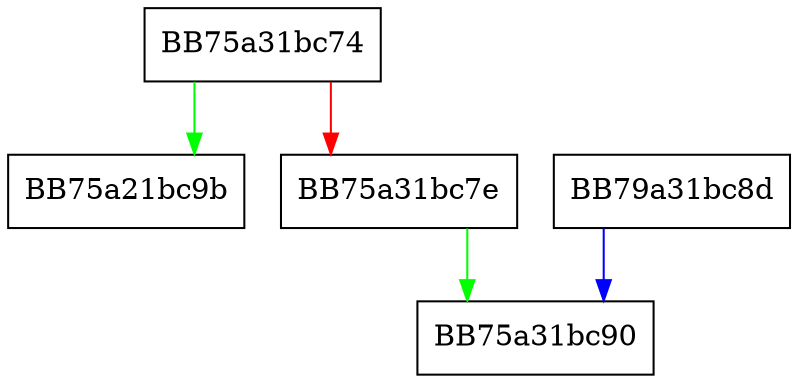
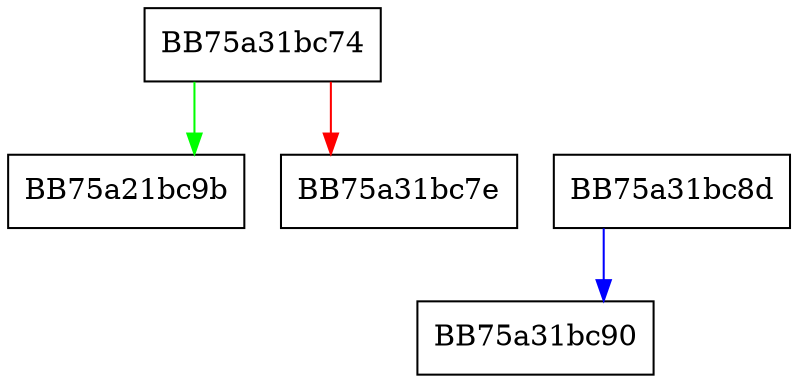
(672, 191) -> (672, 191)
(467, 254) -> none
